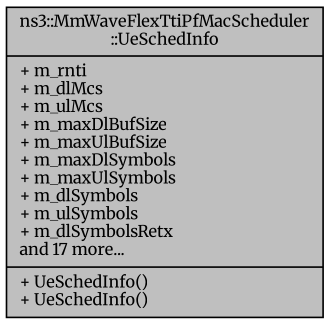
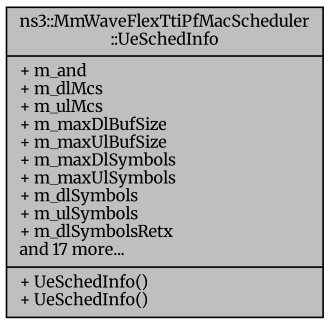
(54, 71) -> (54, 71)
